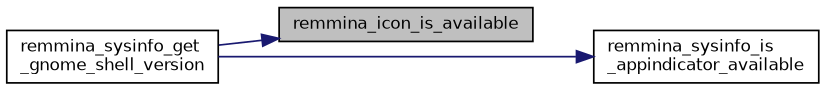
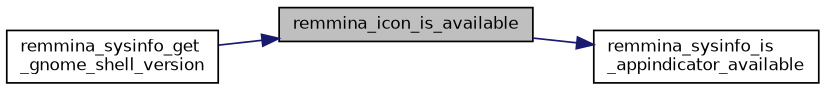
(397, 57) -> (555, 40)
